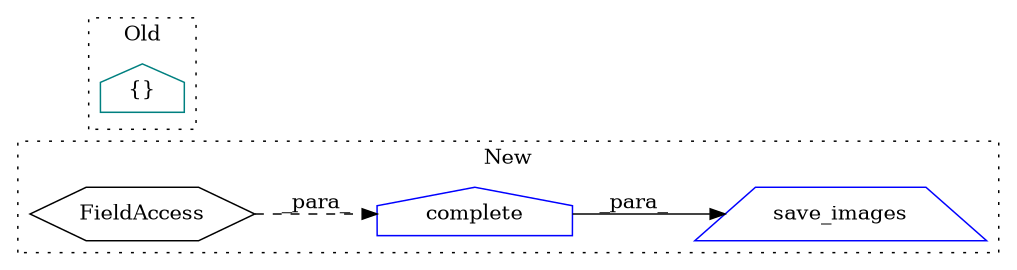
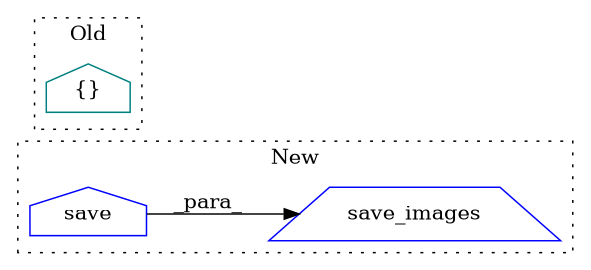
(142, 214) -> none
(475, 214) -> (88, 214)
